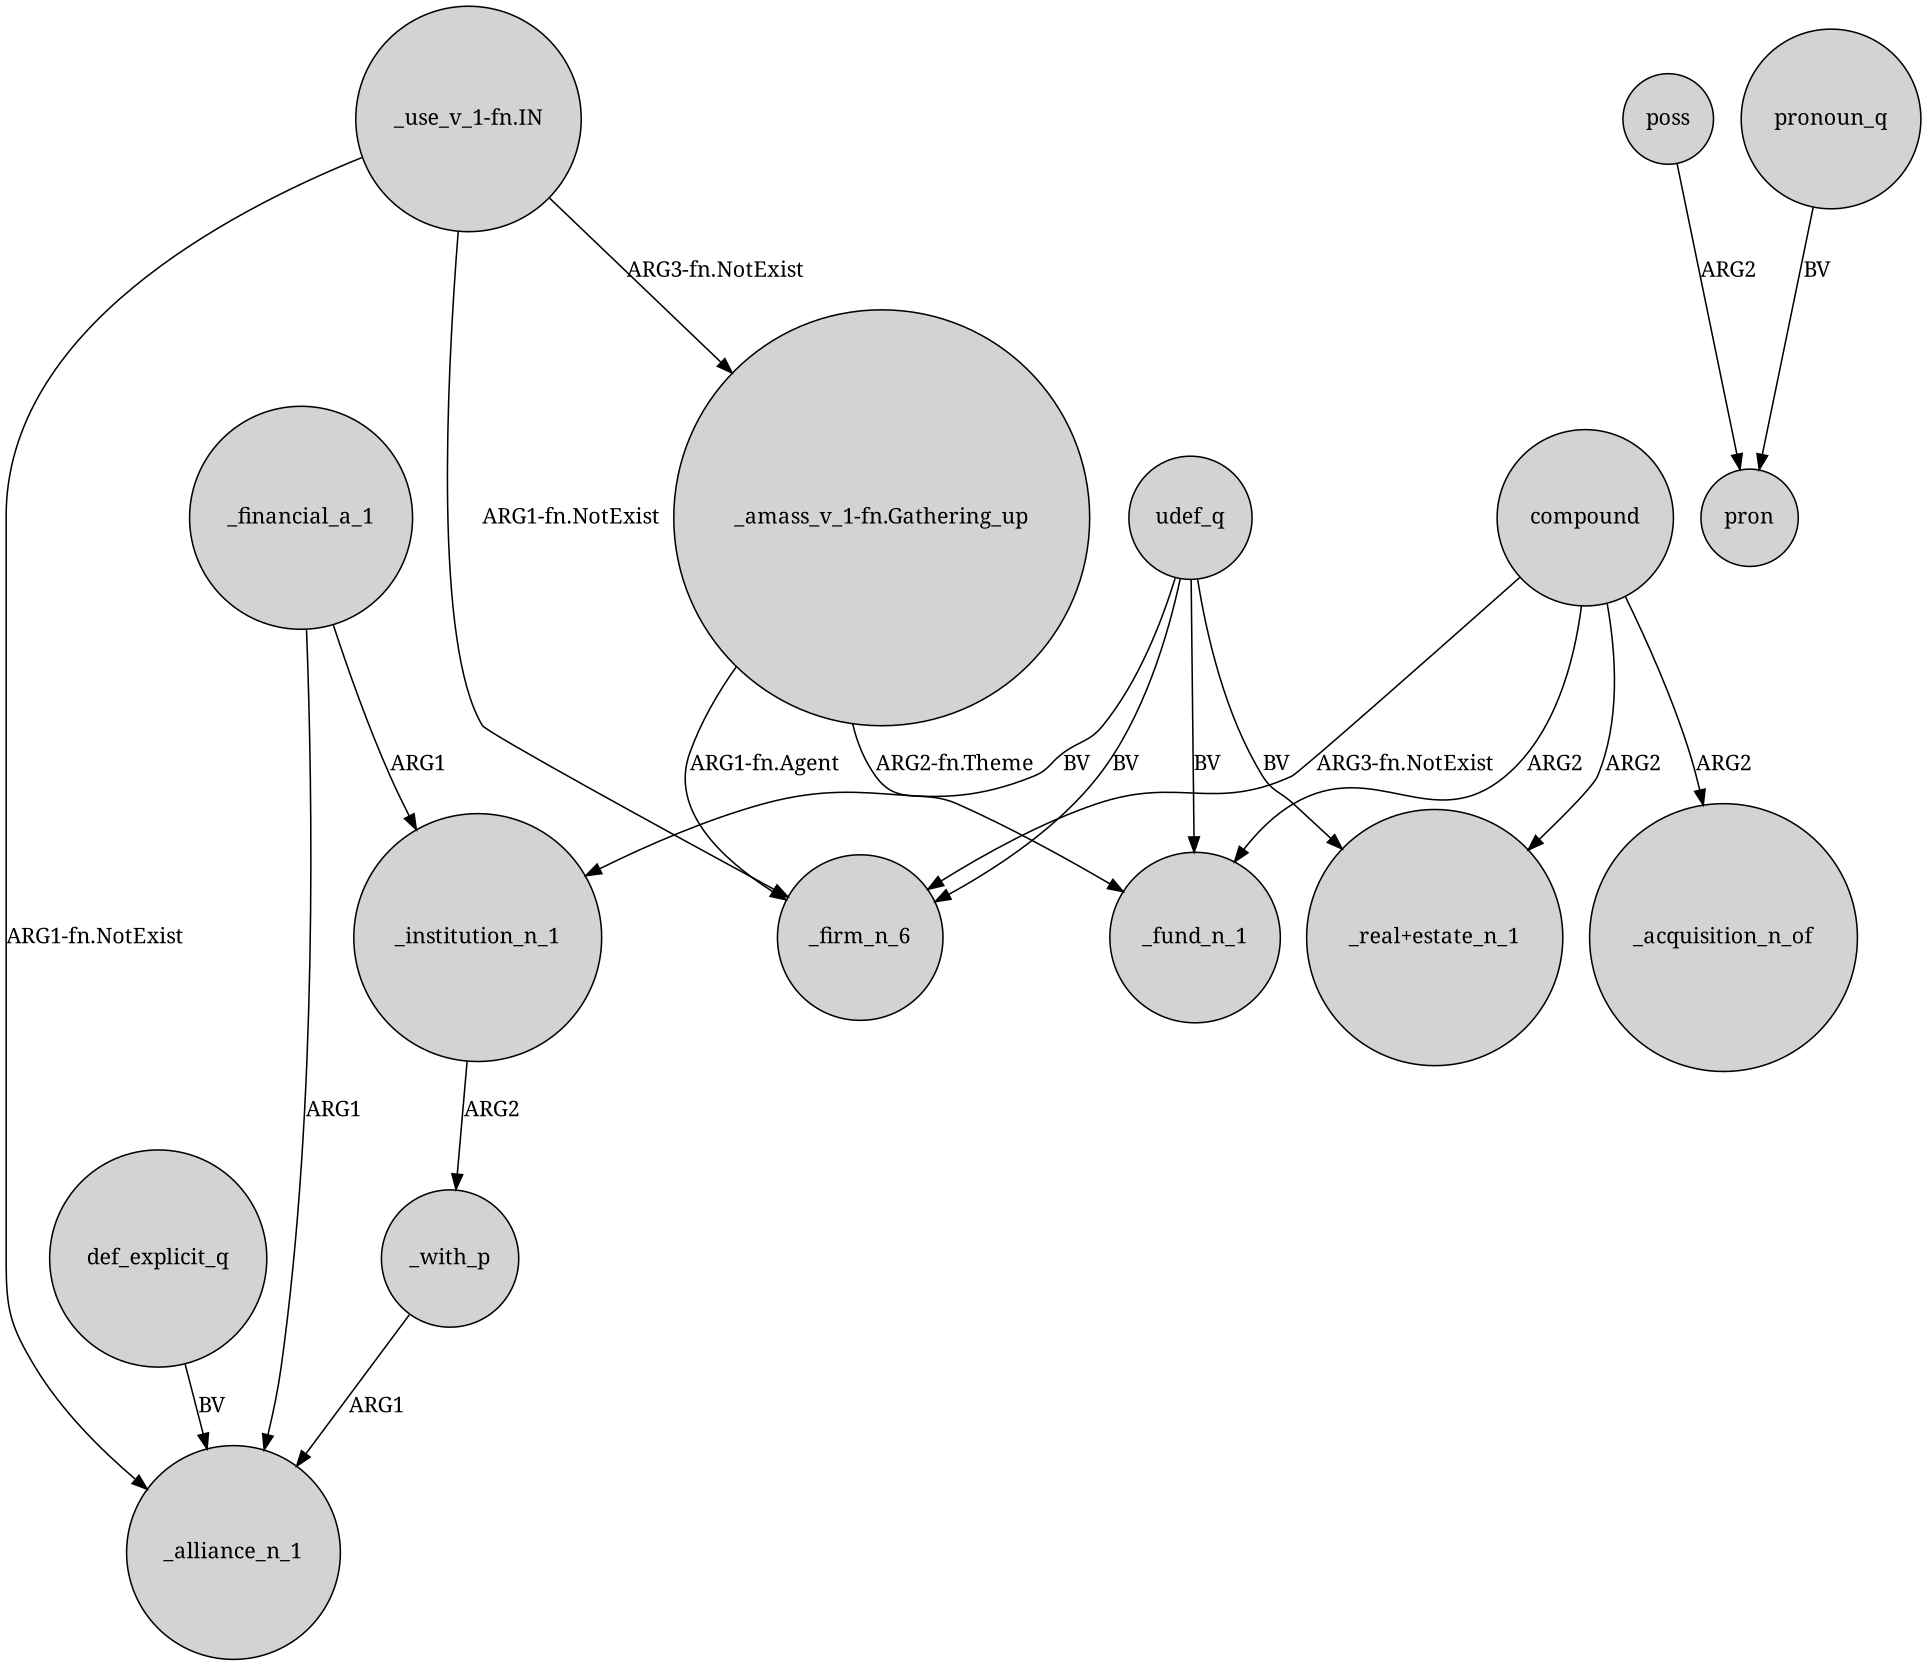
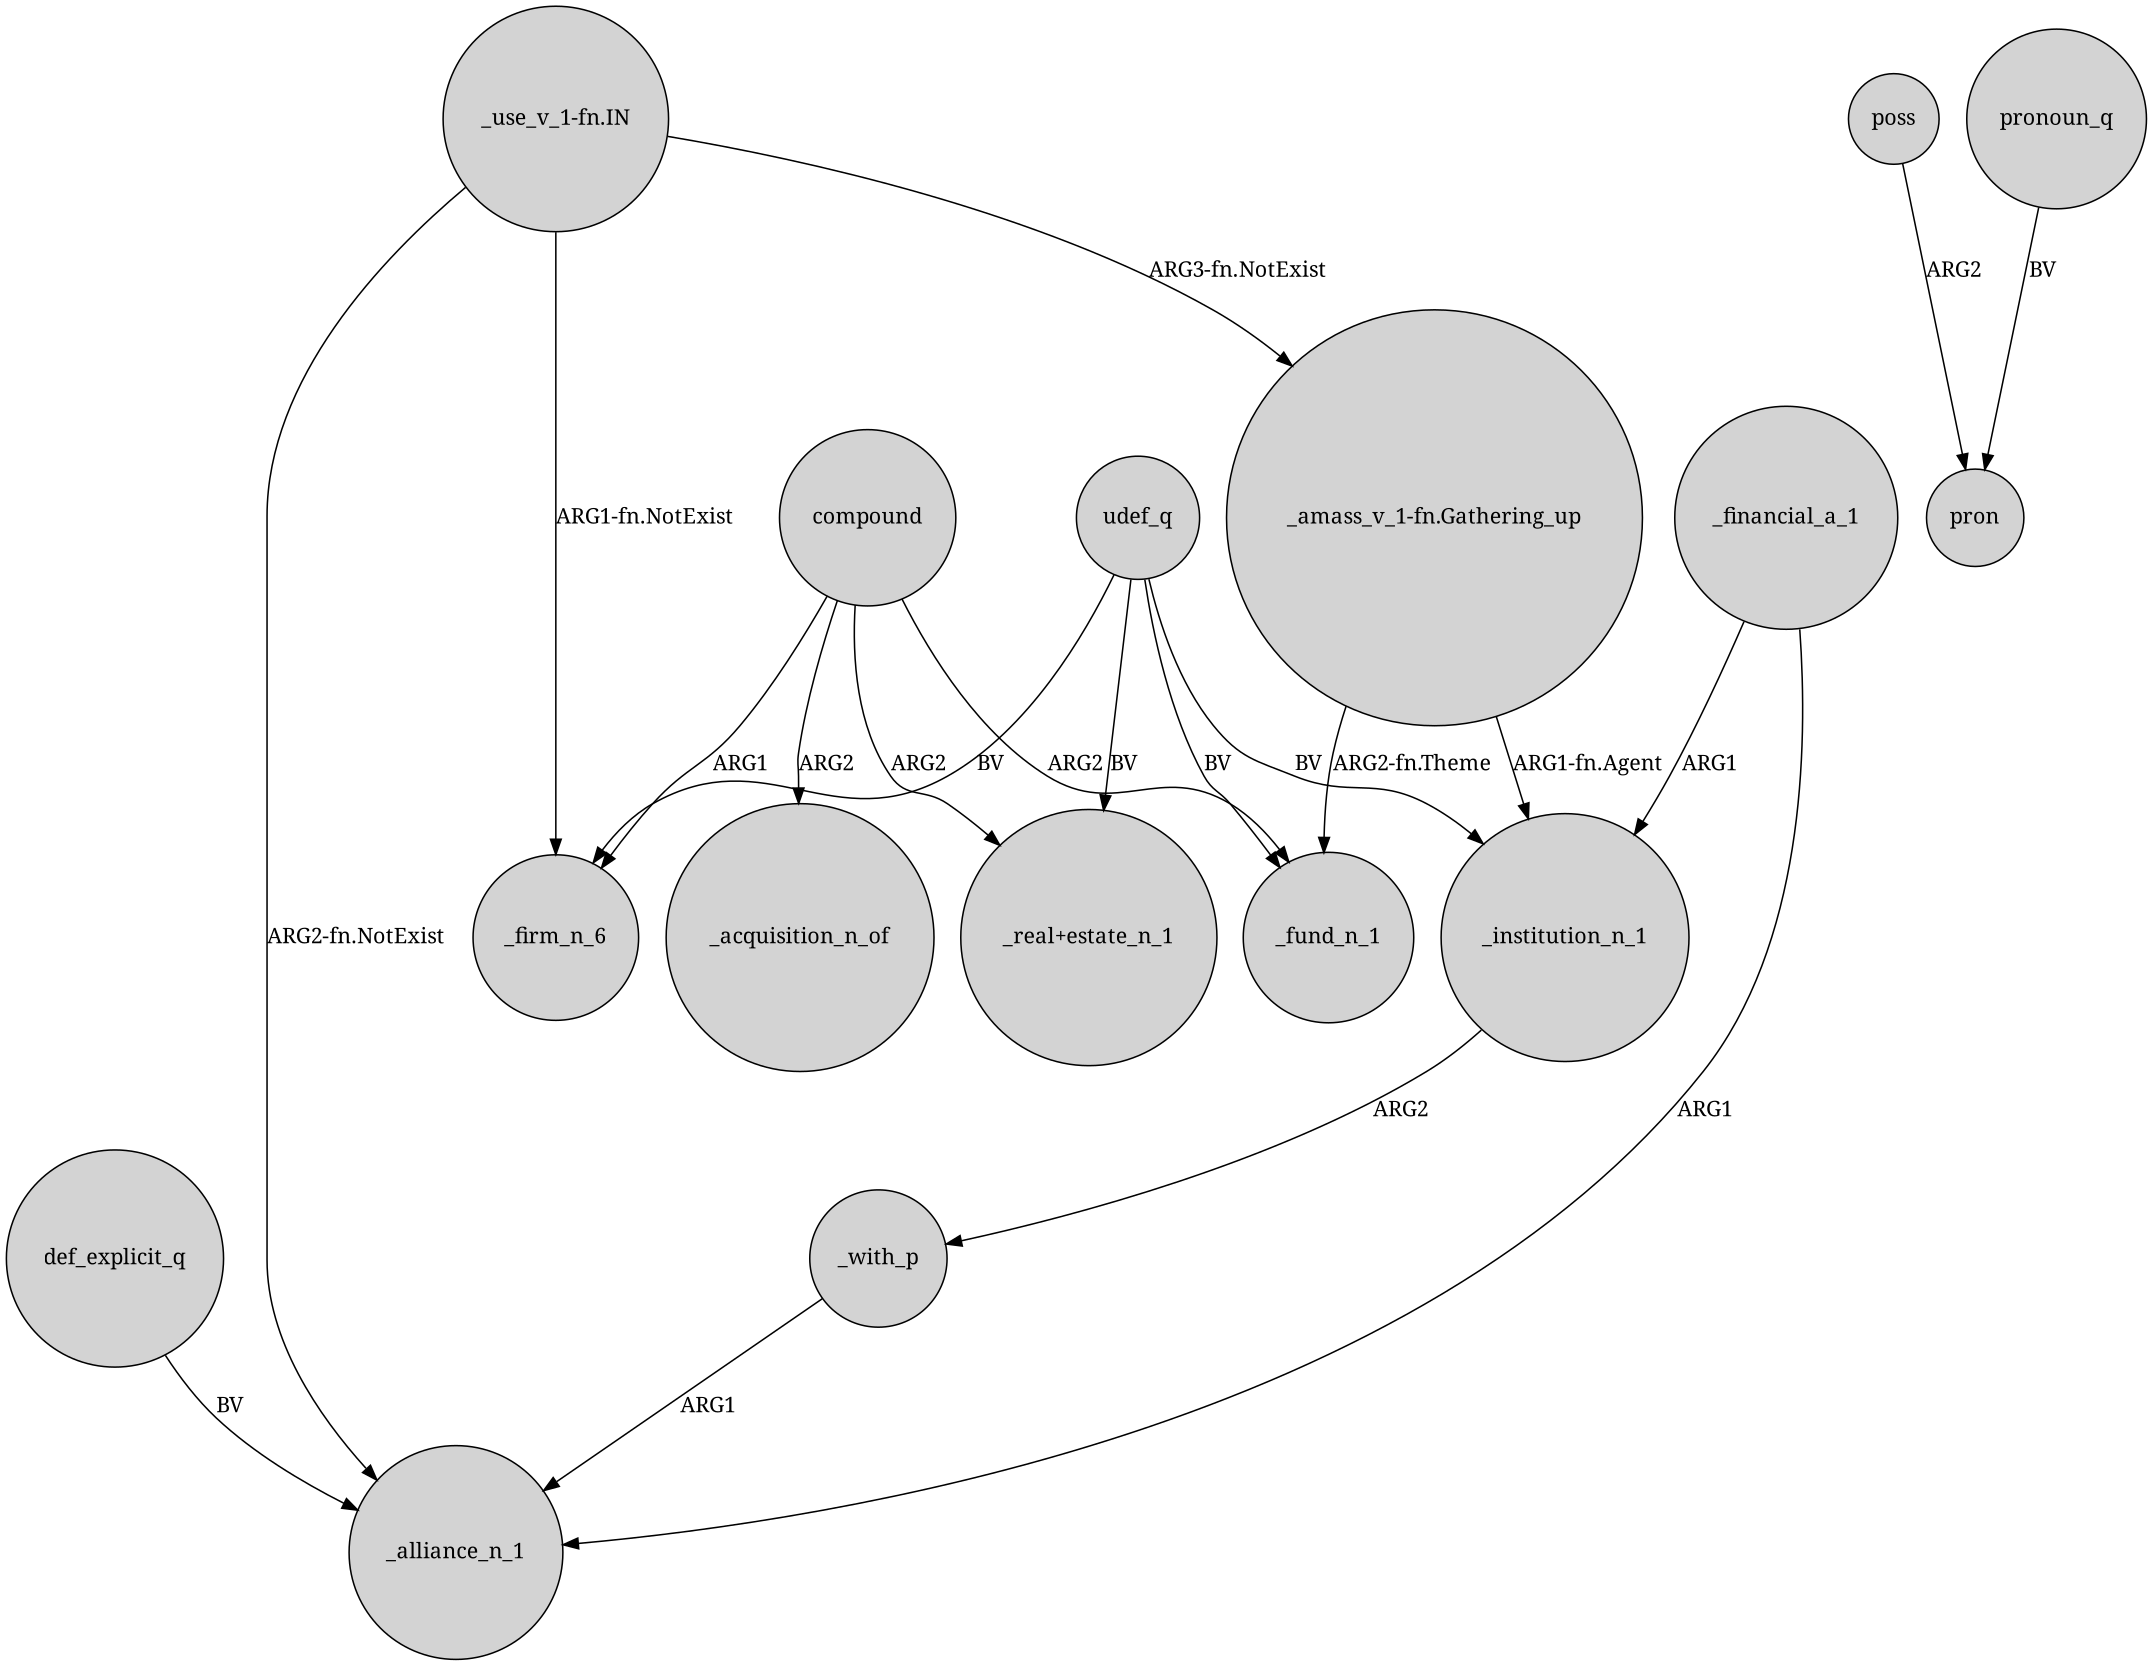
(1406, 765) -> (741, 765)
(687, 791) -> (1510, 760)
(95, 938) -> (356, 938)
